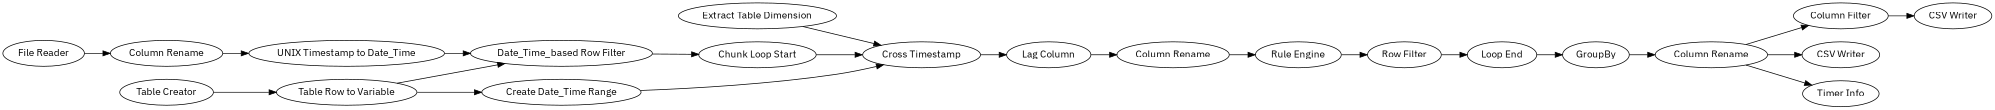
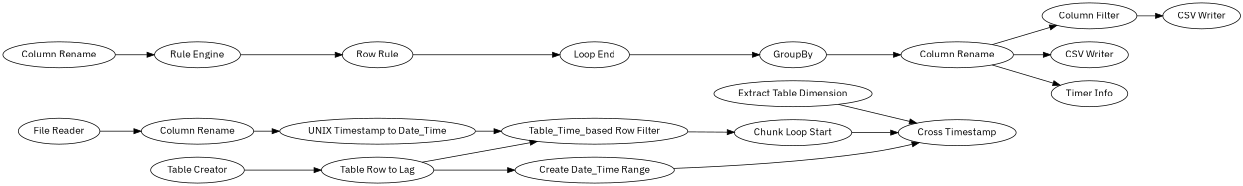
(561, 53) -> (595, 131)
(1049, 55) -> none
(1404, 55) -> (378, 55)
(347, 92) -> (378, 170)
